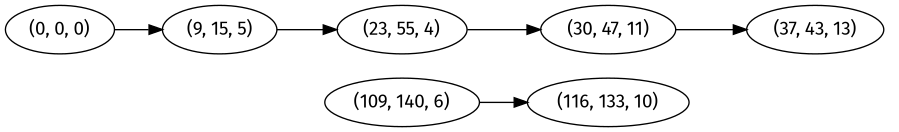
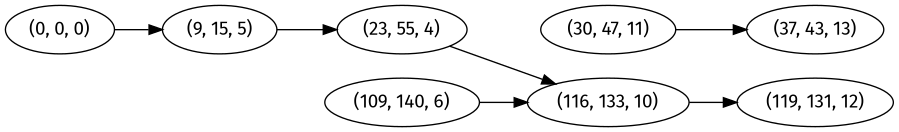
(497, 30) -> (496, 63)
none -> (815, 102)
